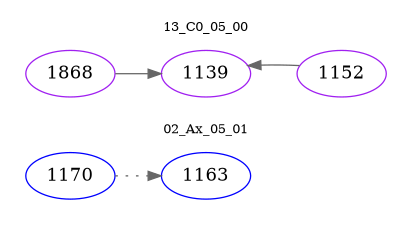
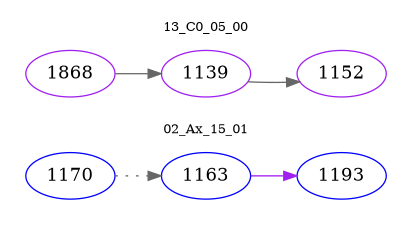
(280, 65) -> (267, 82)
(206, 130) -> (206, 130)
none -> (342, 176)
